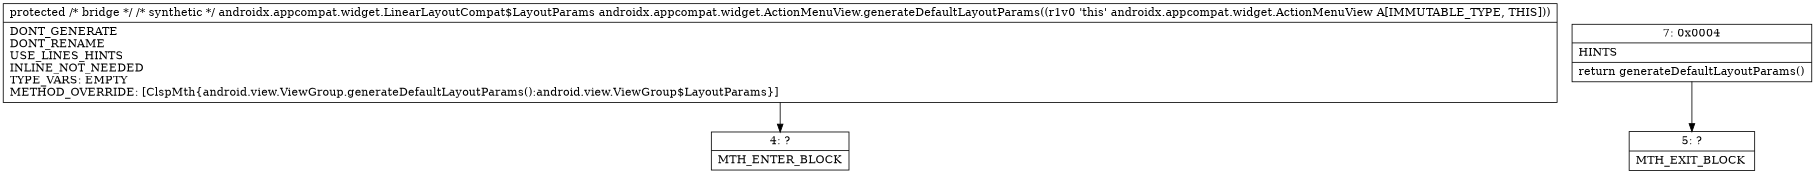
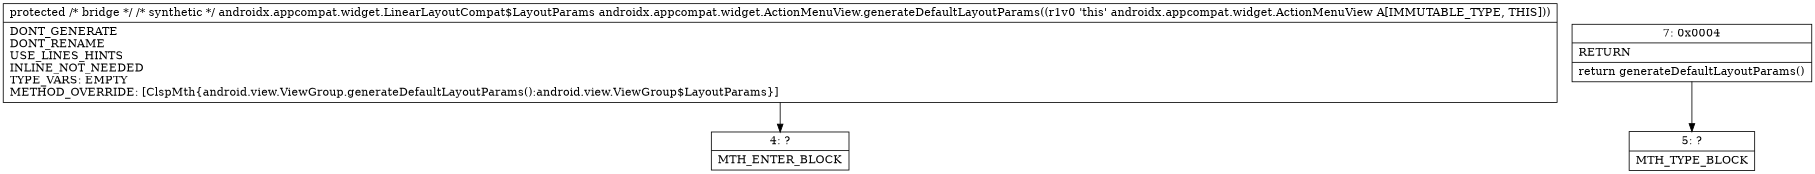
(1598, 52) -> (1605, 52)
(1691, 160) -> (1692, 160)
